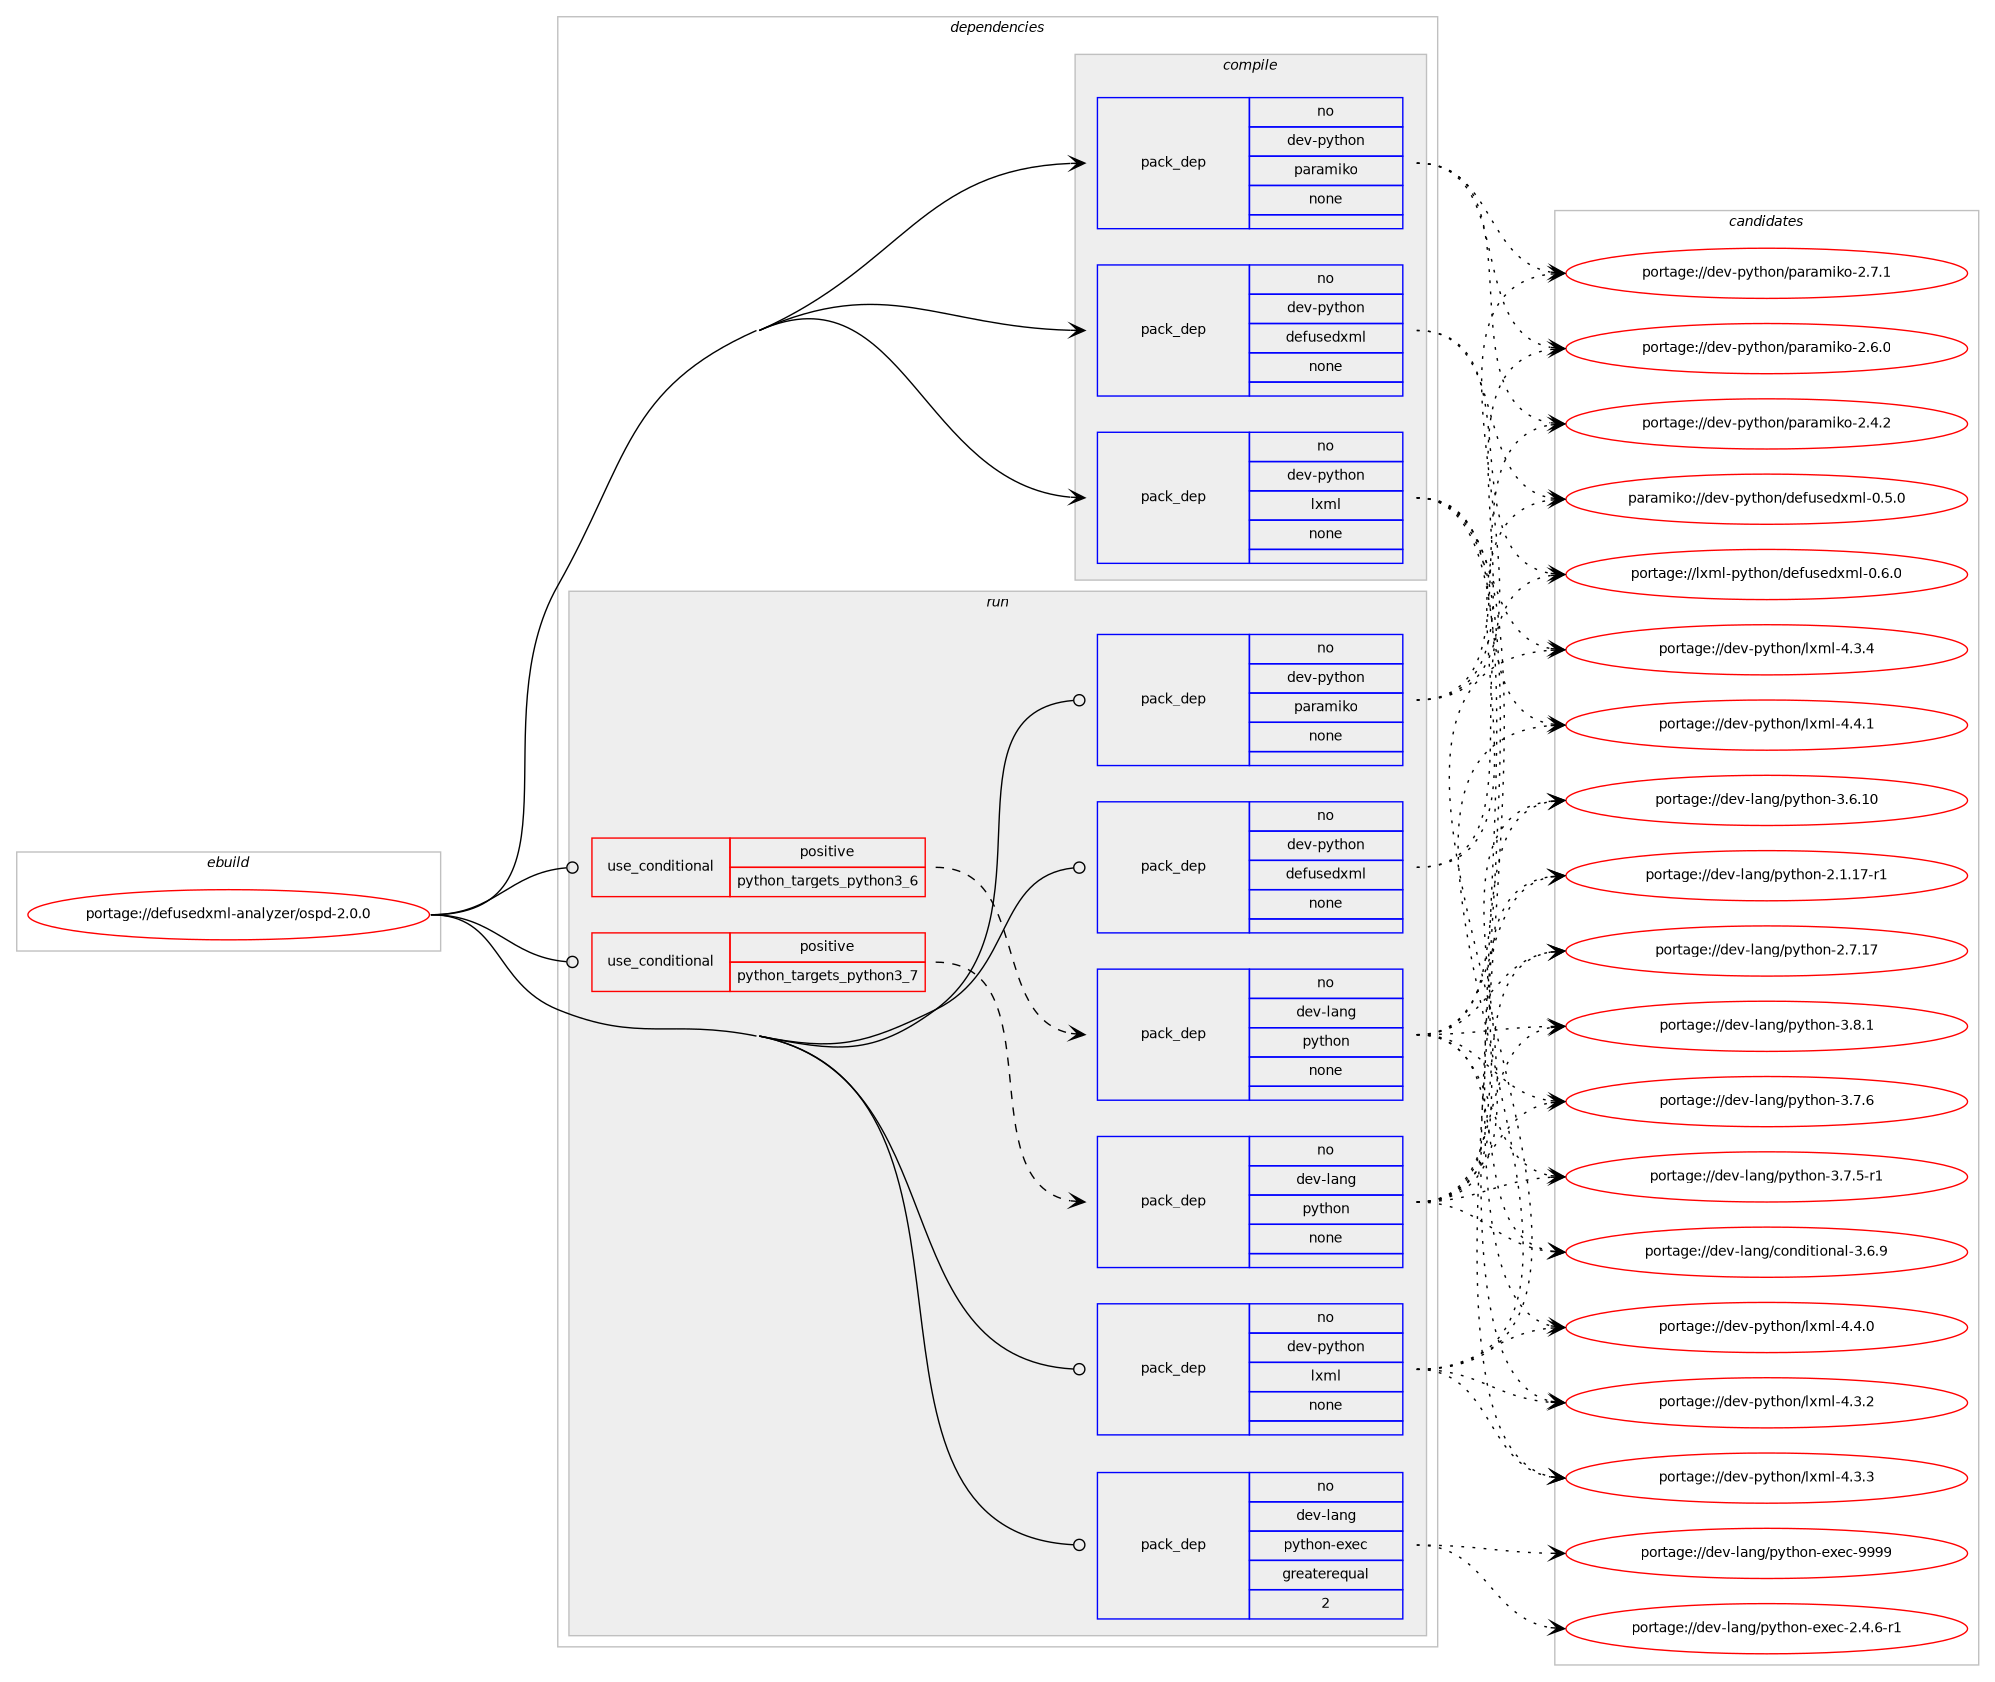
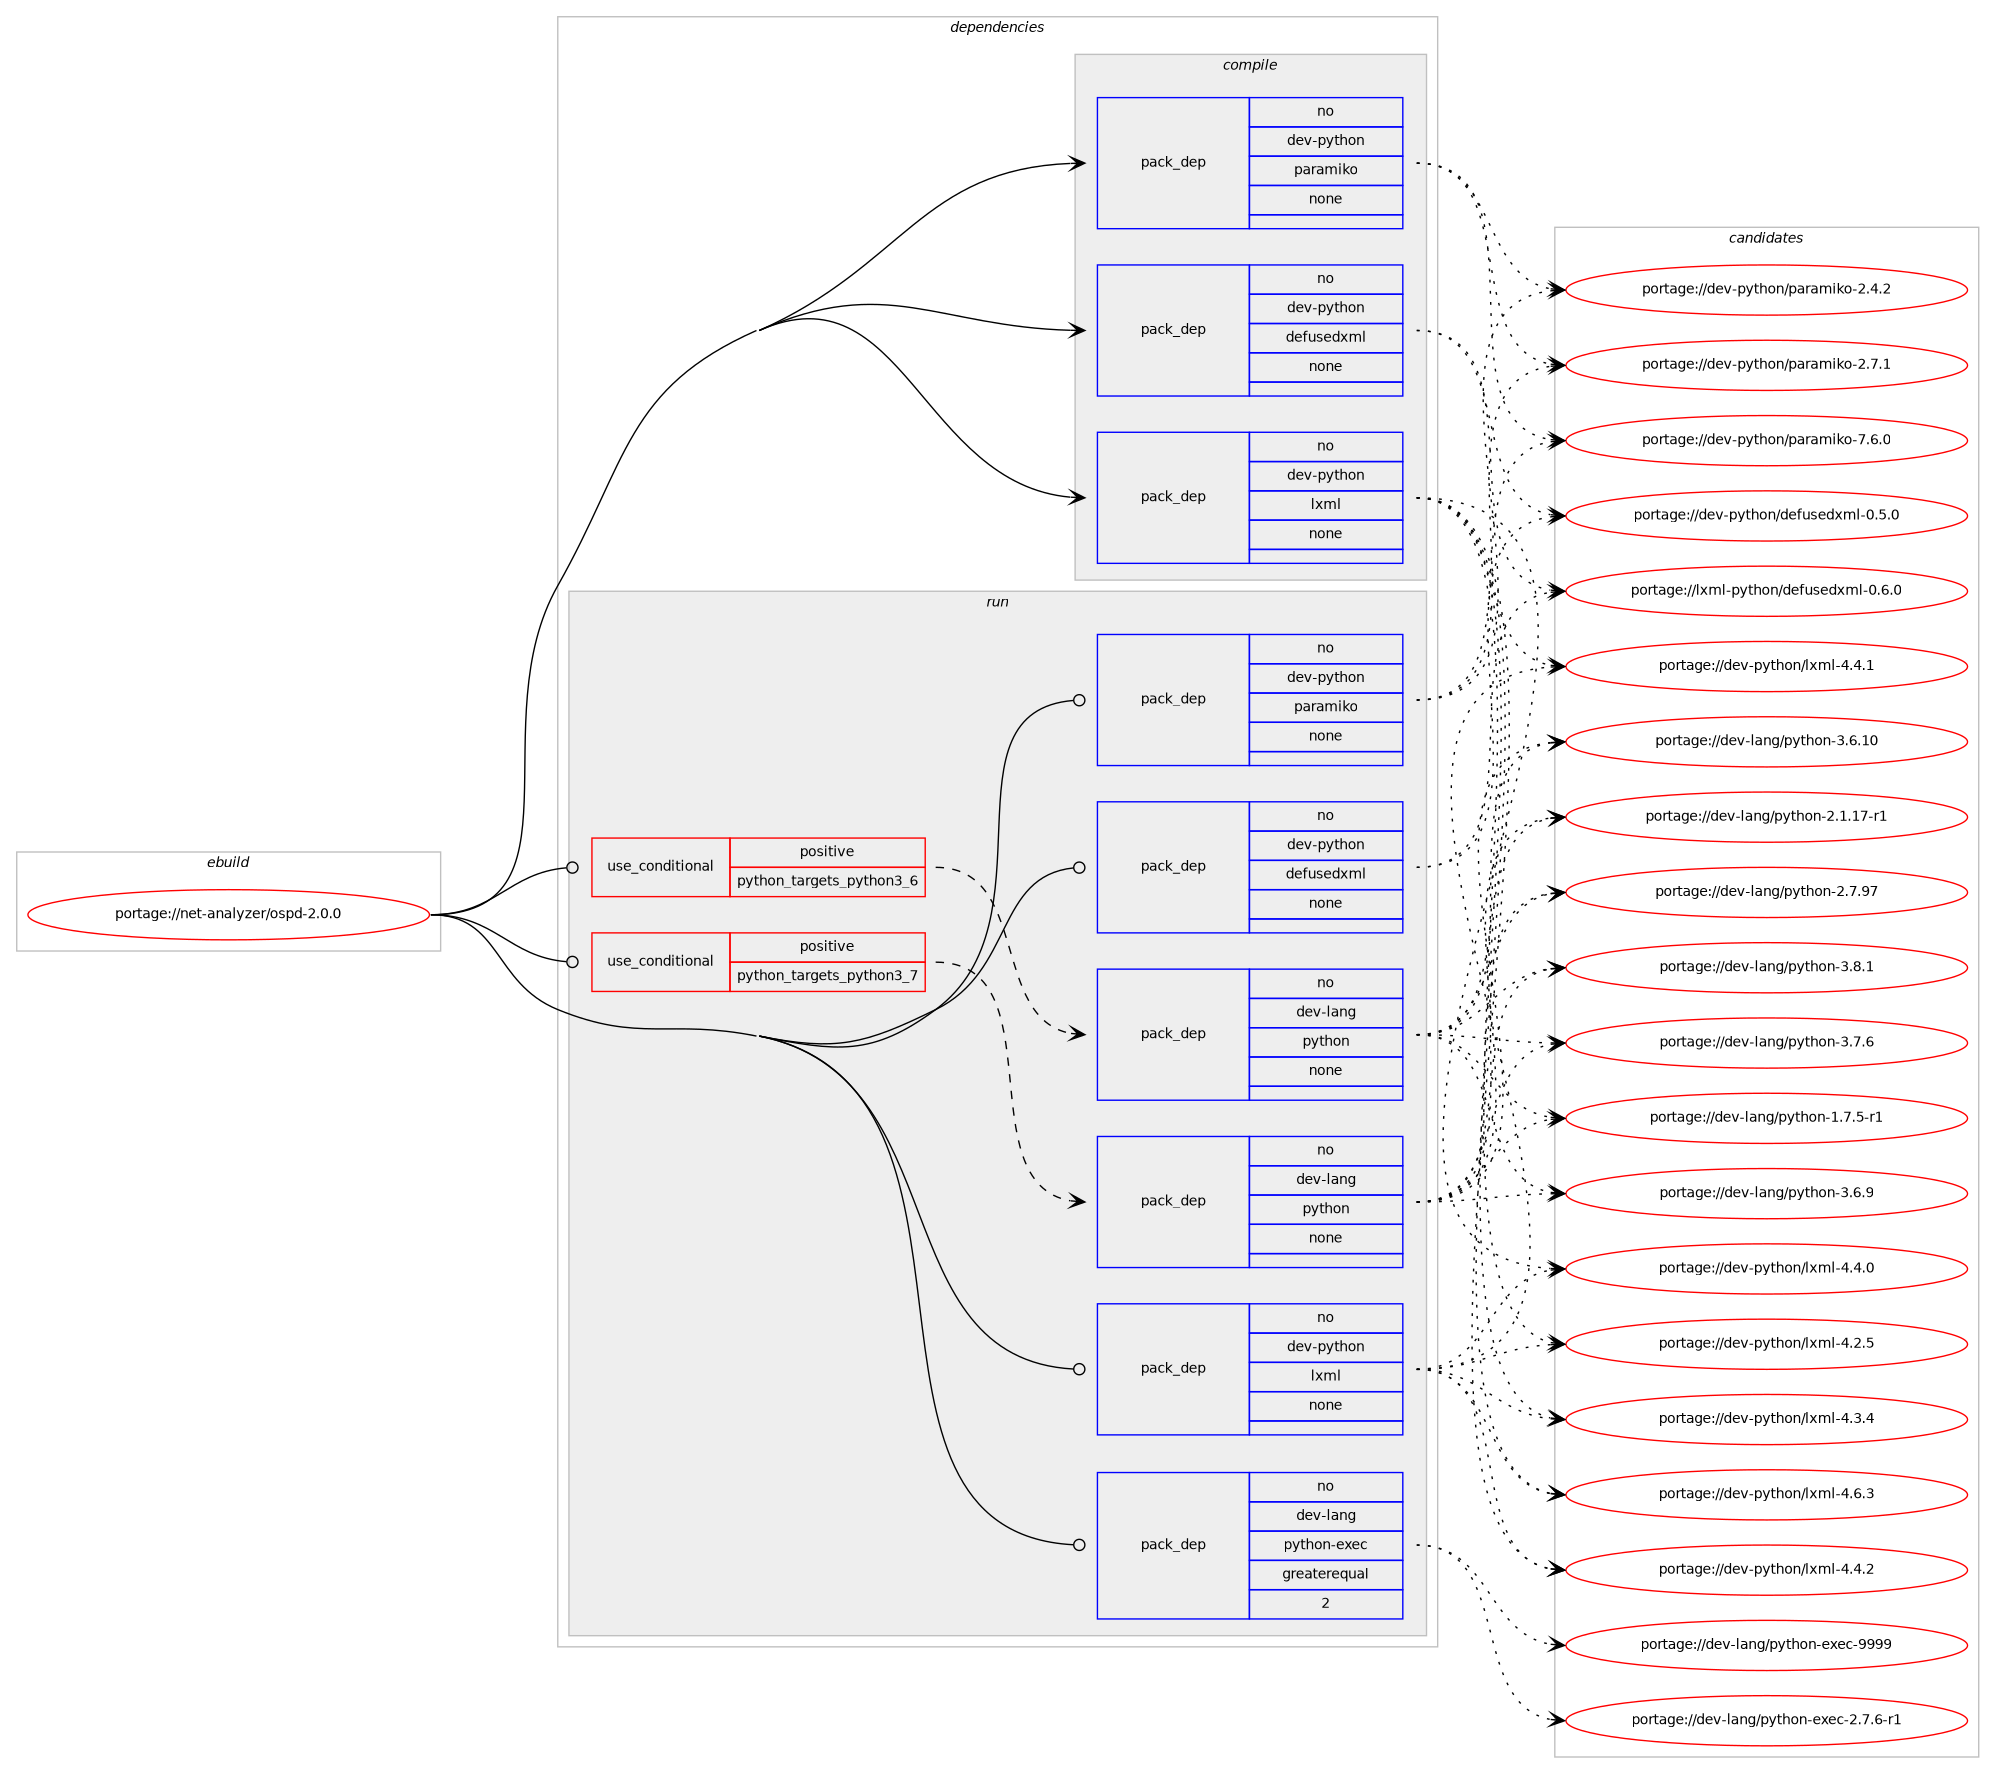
(1767, 349) -> (1767, 441)
(1767, 499) -> (1767, 516)
(229, 915) -> (229, 915)
(1767, 951) -> (1767, 892)
(1767, 1177) -> (1767, 1118)
(1767, 1252) -> (1767, 1194)
none -> (1767, 1344)
(1767, 1403) -> (1767, 1570)
(1767, 1478) -> (1767, 1495)
(1767, 1629) -> (1767, 1721)
